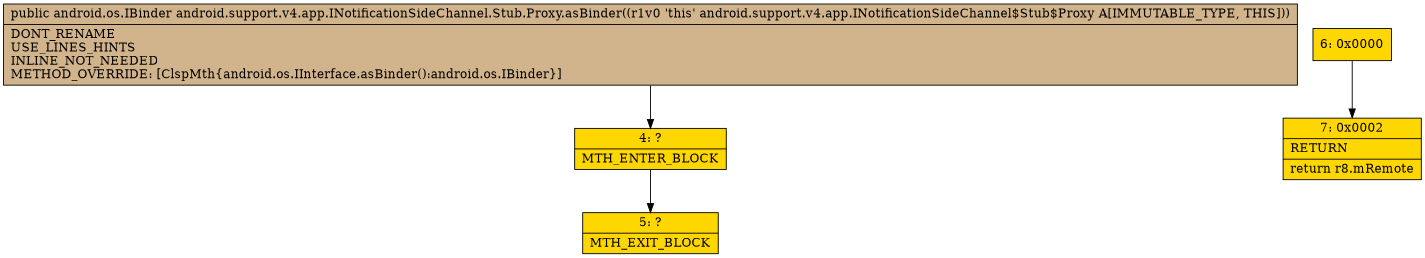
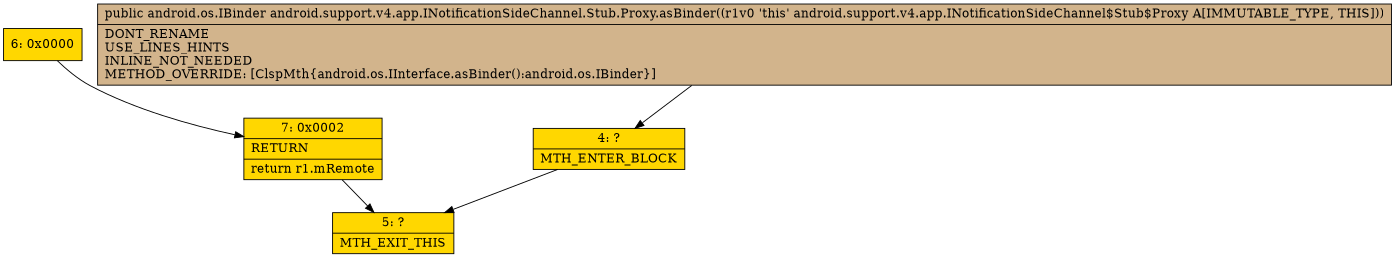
(1352, 169) -> (313, 169)
none -> (355, 193)
(650, 243) -> (393, 243)
